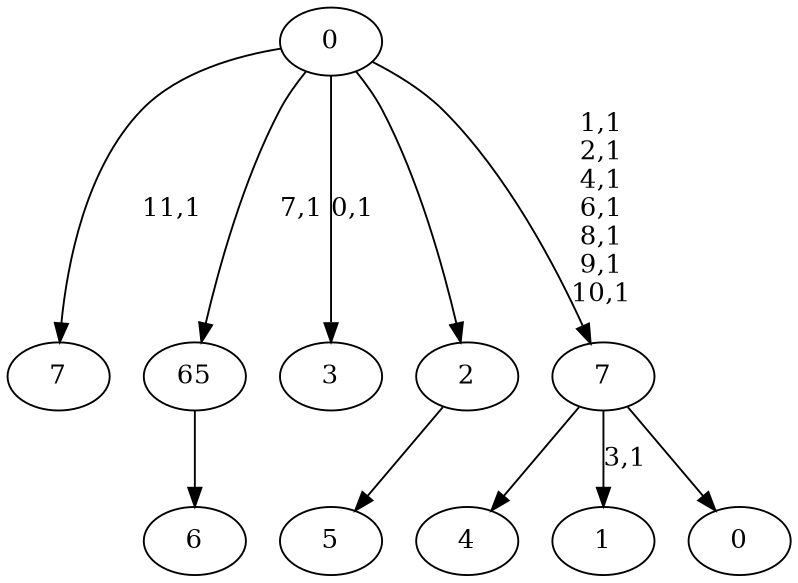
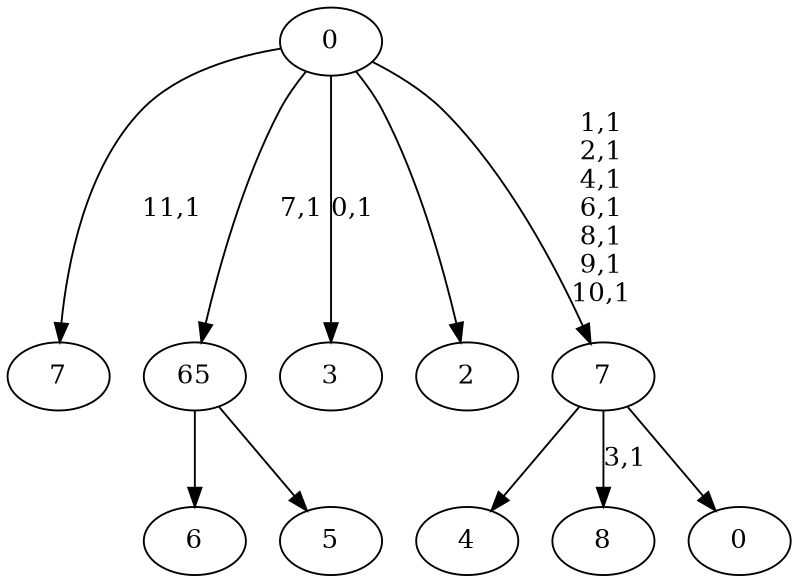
(405, 451) -> (257, 451)
(603, 541) -> (603, 541)
